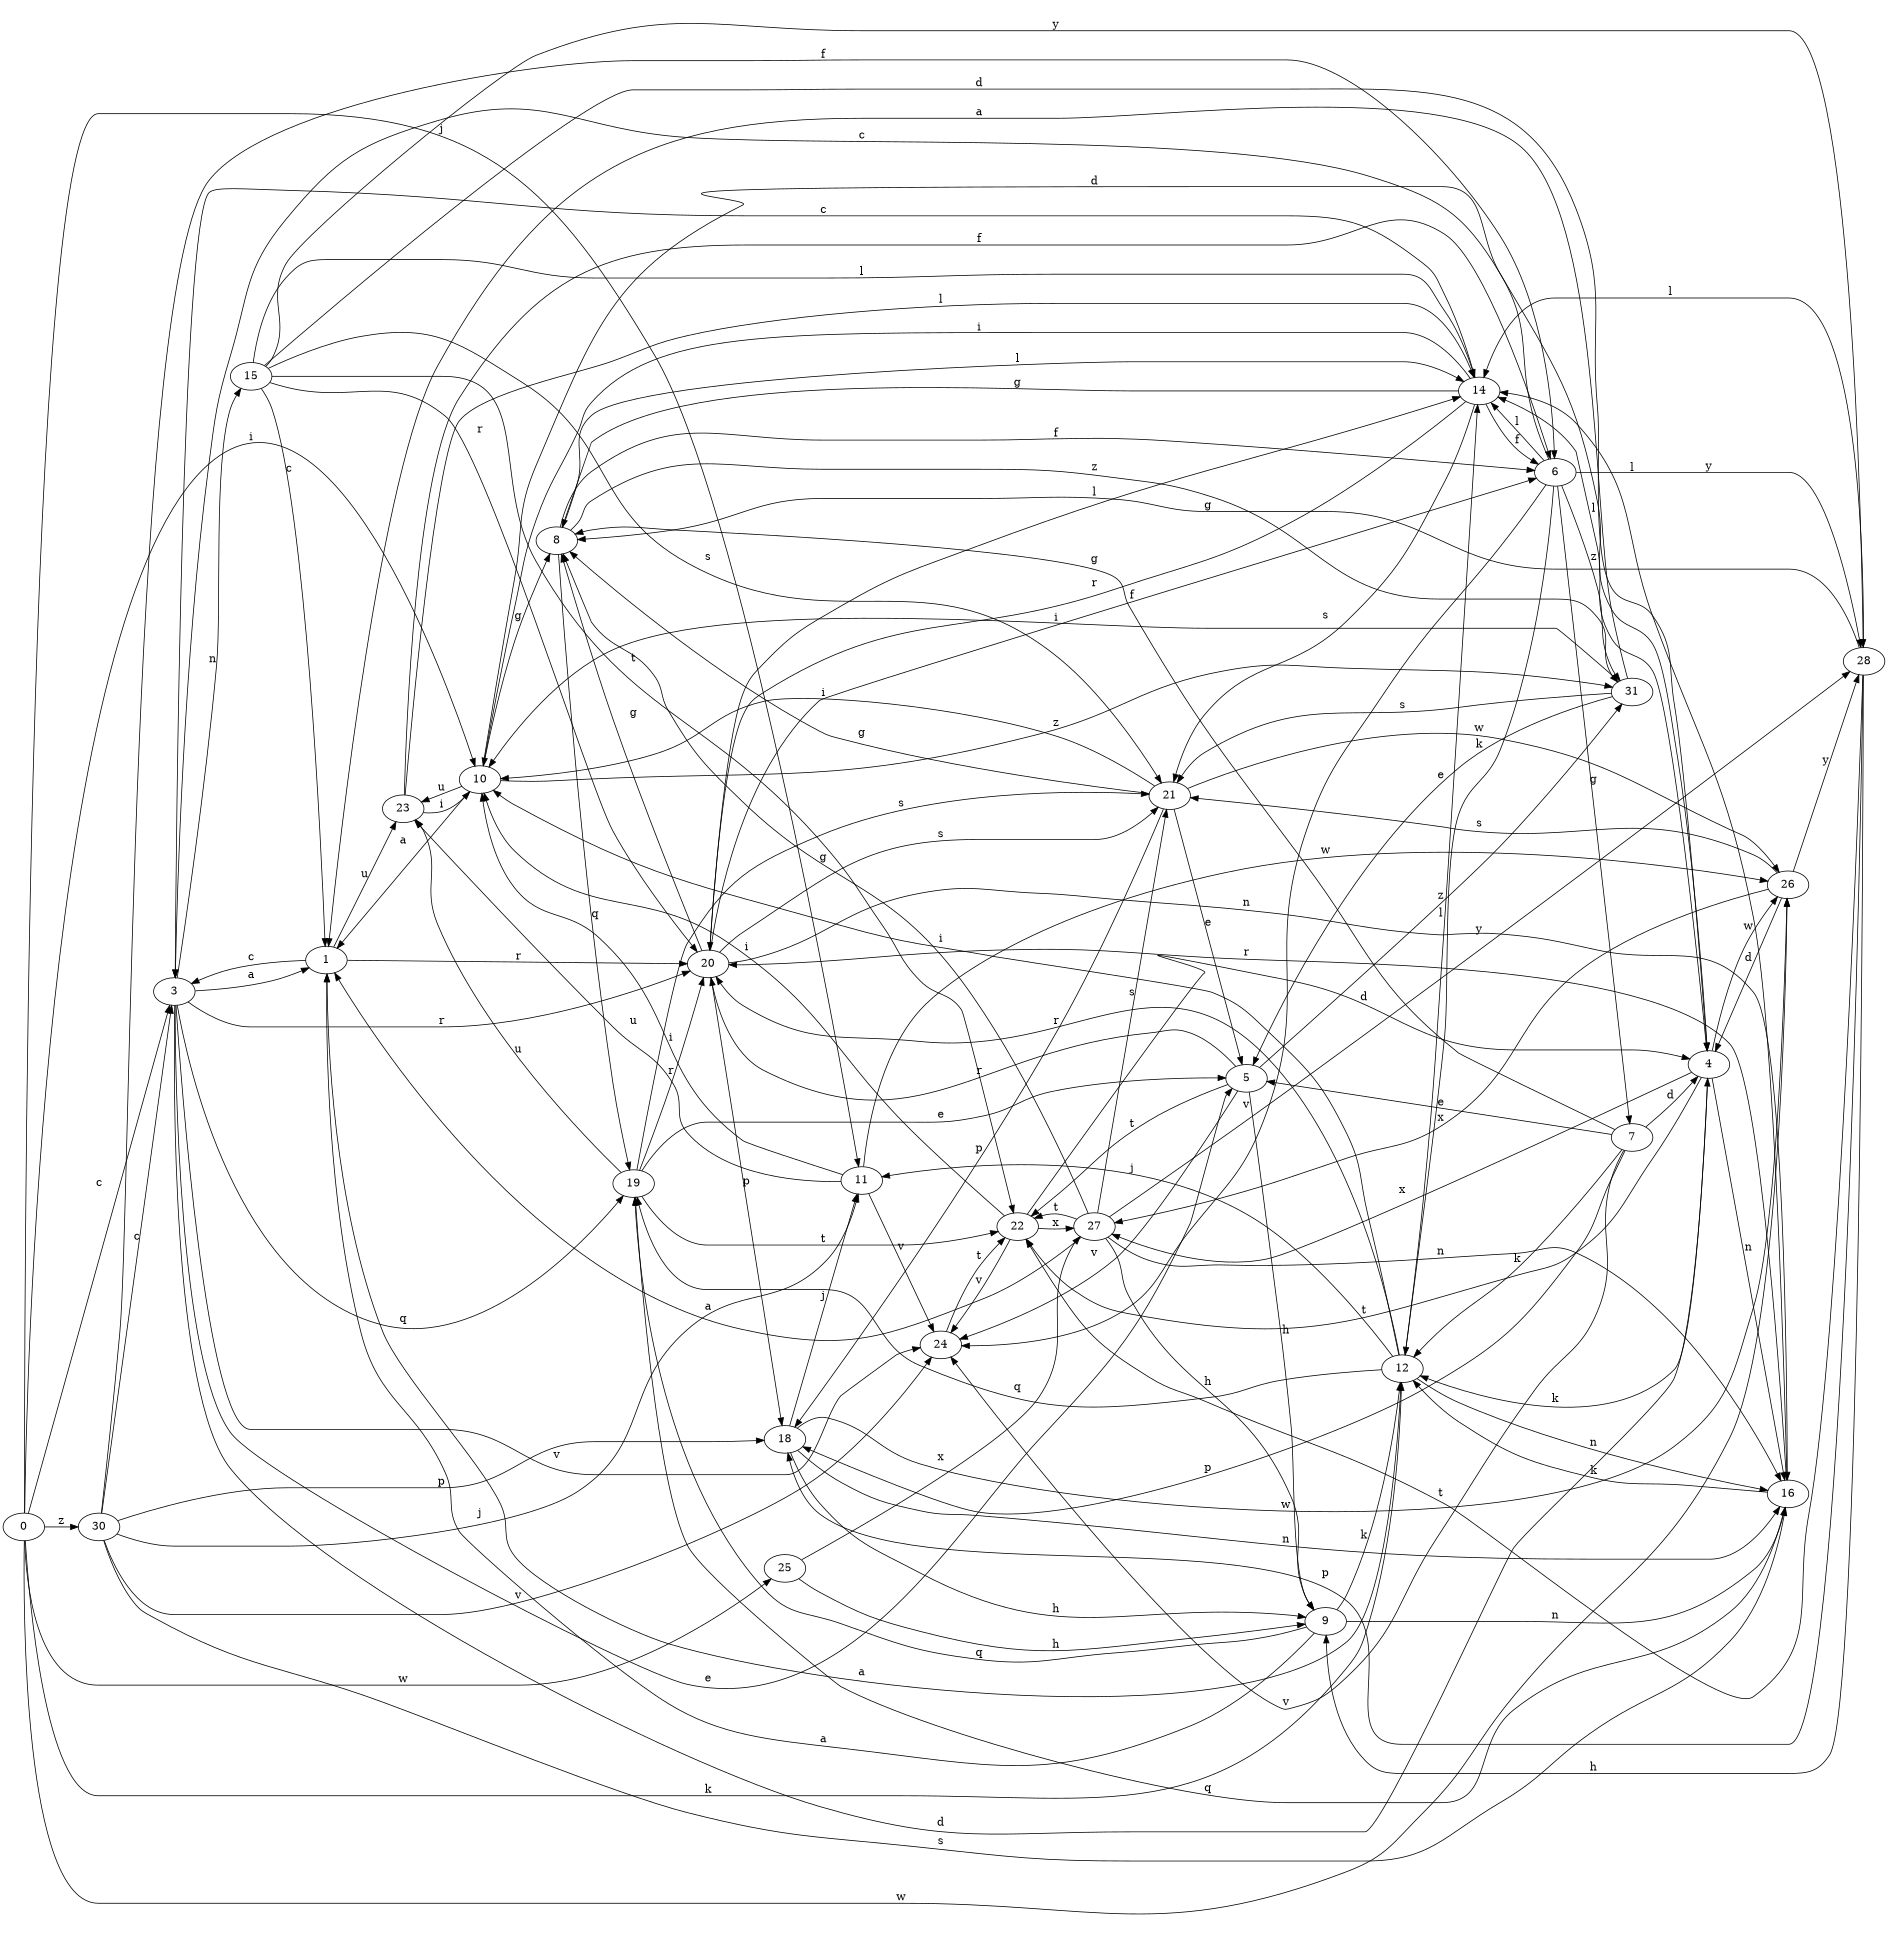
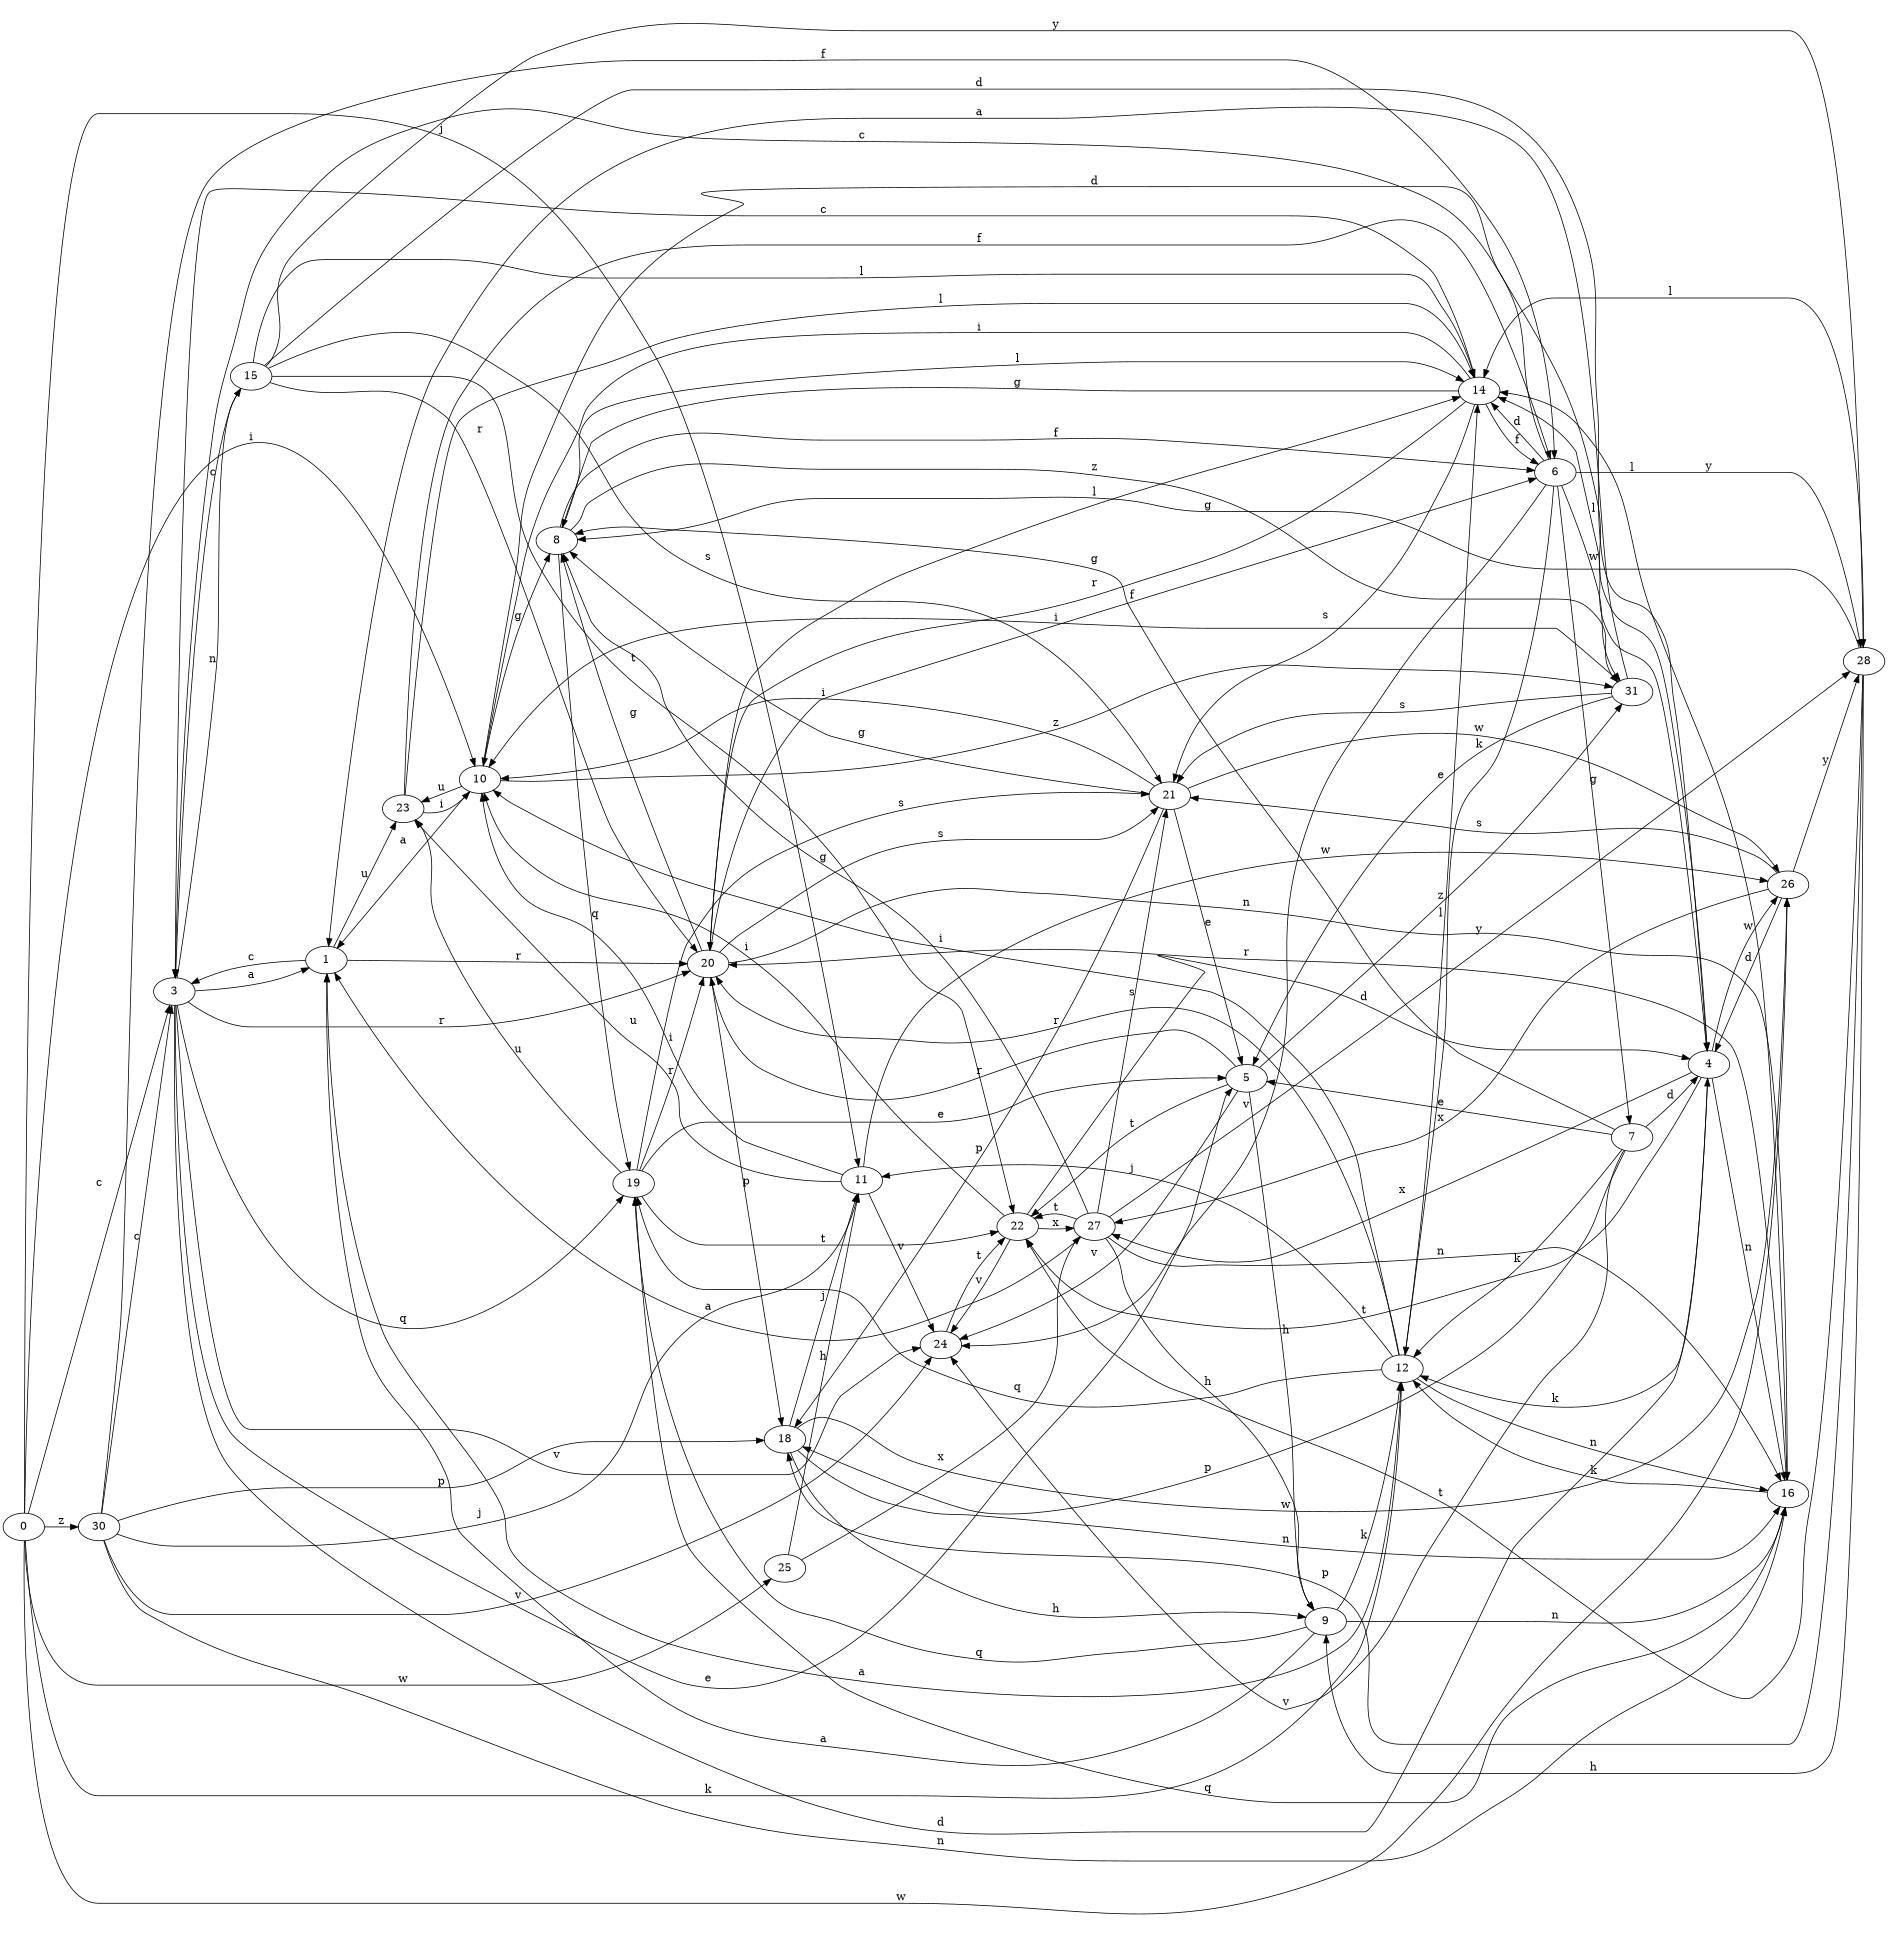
(1517, 422) -> (1517, 422)
(1594, 557) -> (1594, 557)
(308, 661) -> (200, 589)
(1042, 1650) -> (823, 1378)
(941, 1841) -> (941, 1841)
